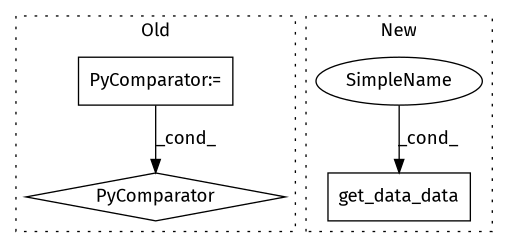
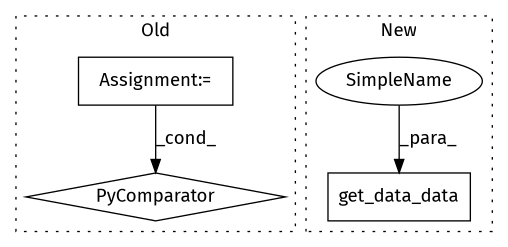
(156, 81) -> (156, 81)
(428, 139) -> (428, 139)
